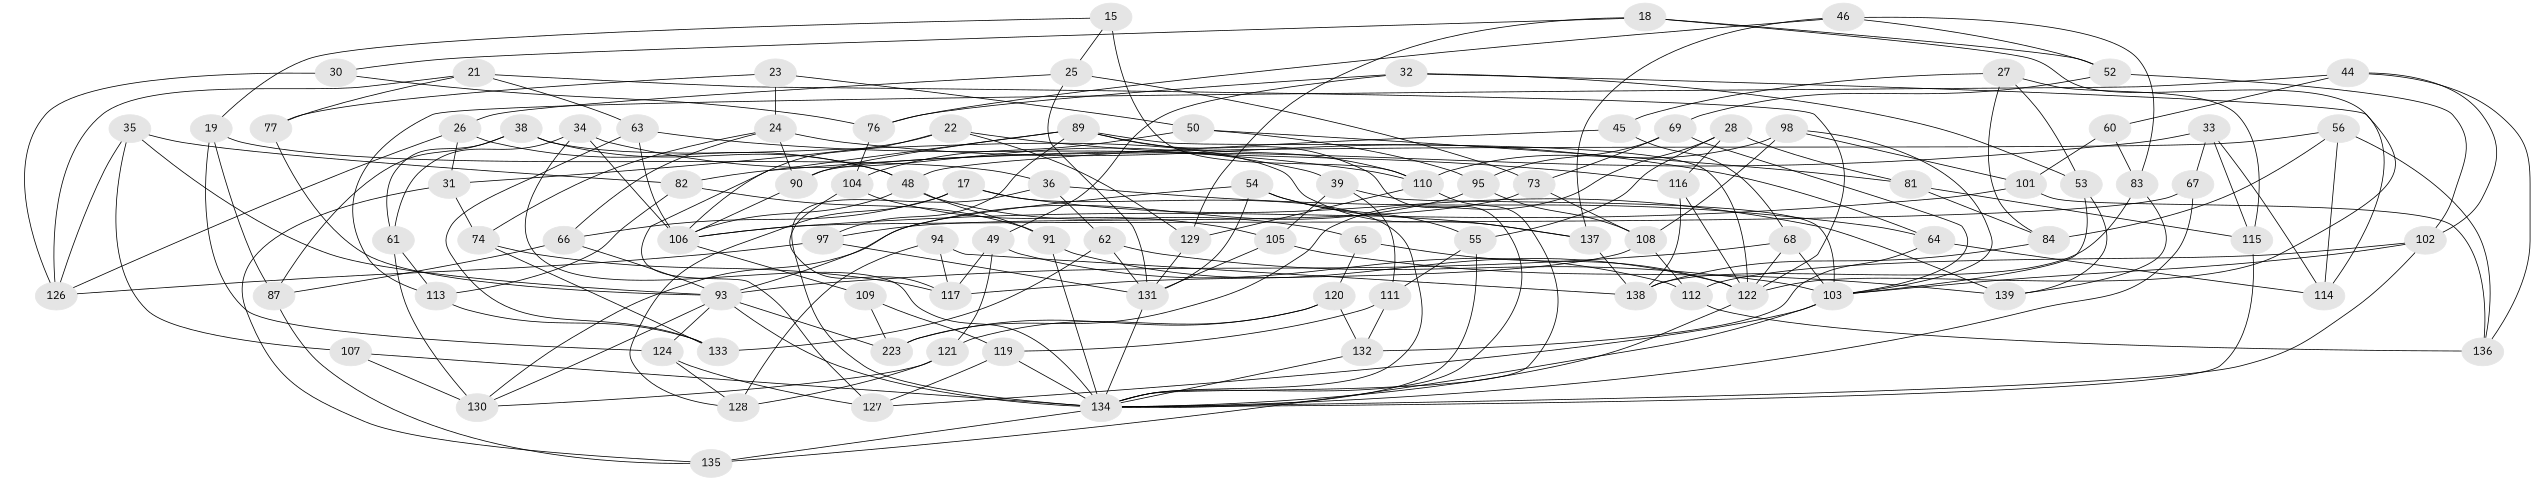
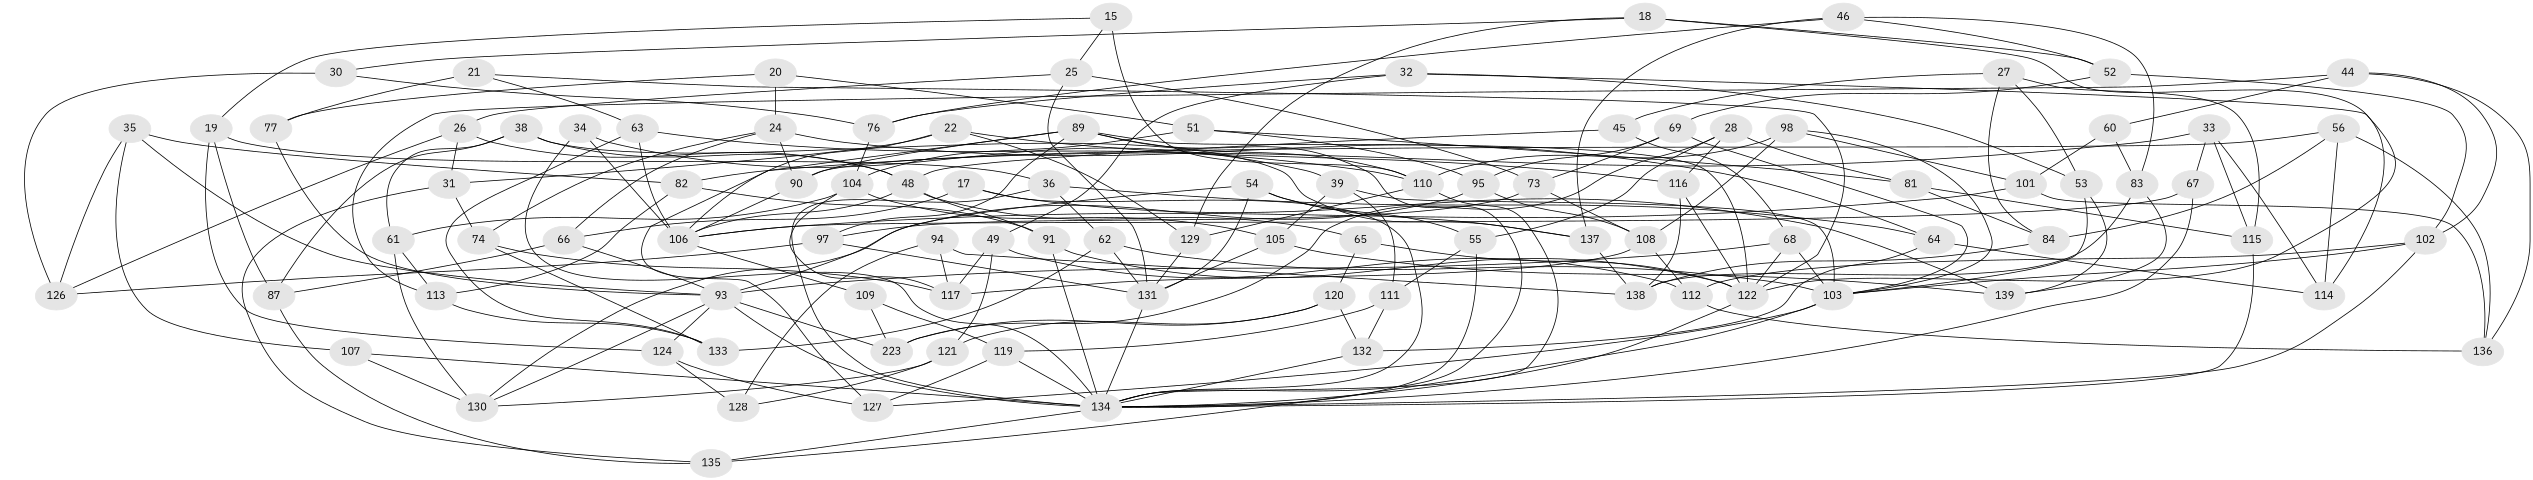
(775, 73) -> (775, 73)
(186, 92) -> none
(1193, 129) -> (1193, 129)
(486, 149) -> (625, 219)
(703, 260) -> none
